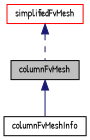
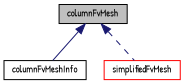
(45, 47) -> (121, 46)
